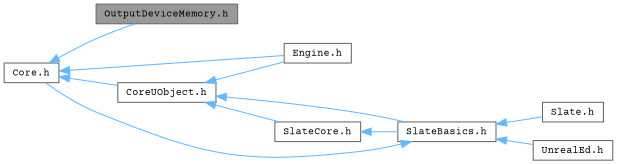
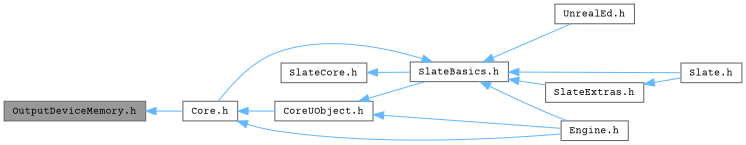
(96, 39) -> (170, 111)
none -> (595, 92)
none -> (528, 104)
(248, 113) -> none
